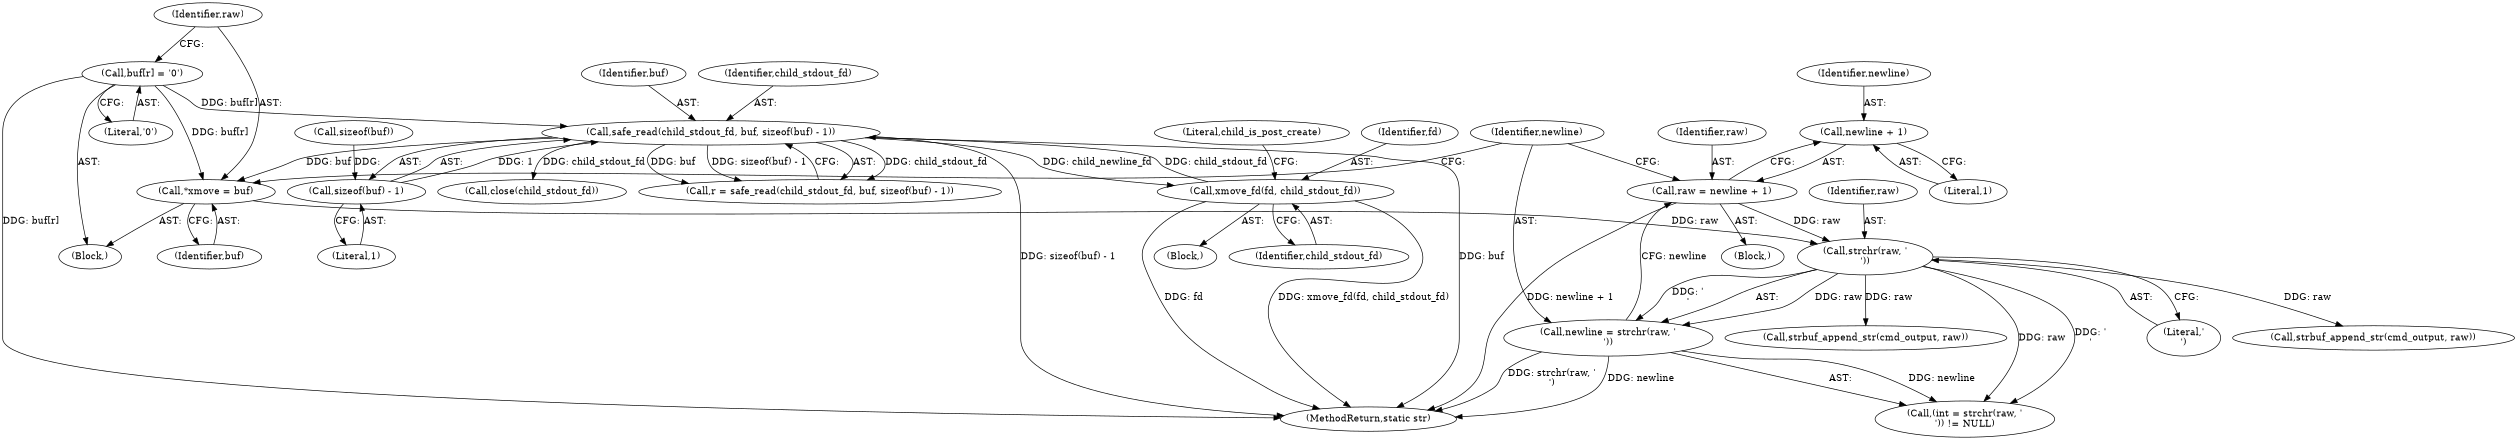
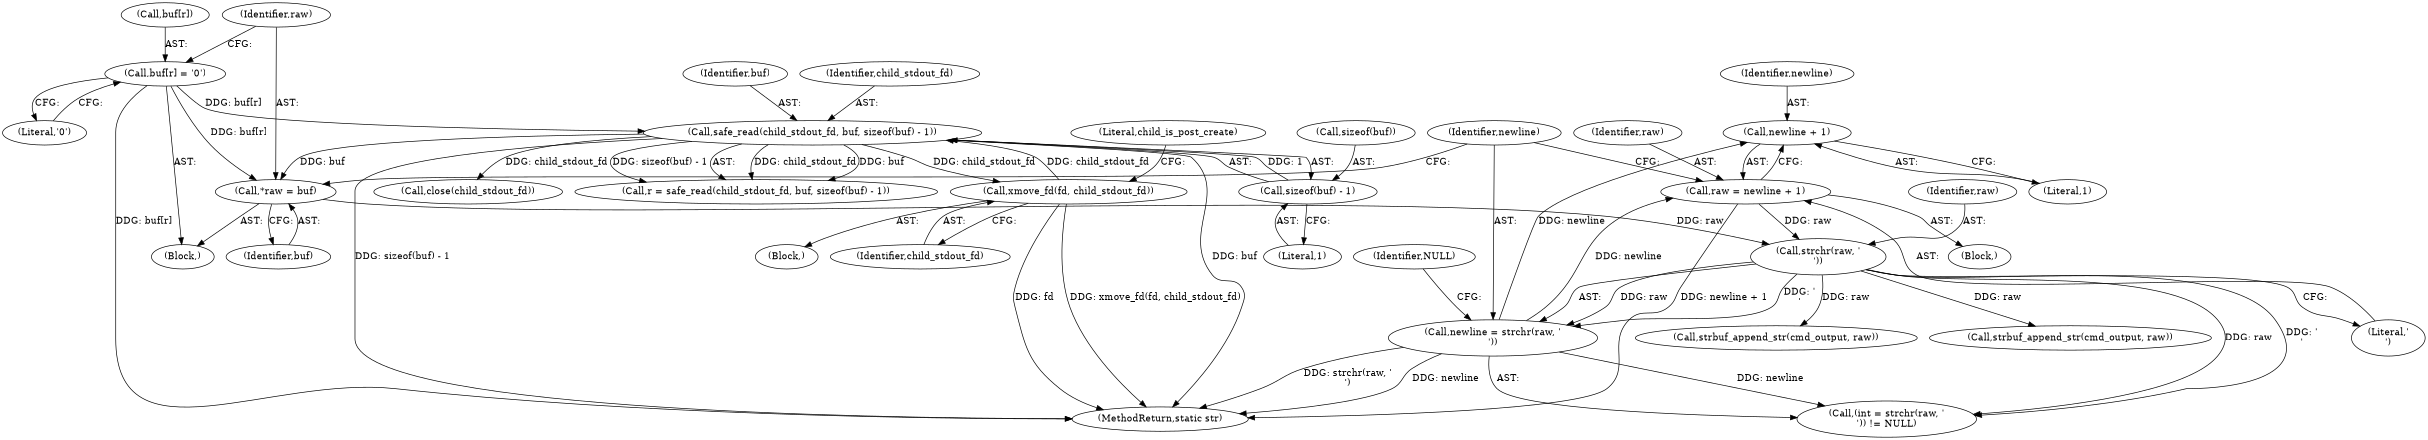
none -> (165, 15)
(150, 103) -> (92, 103)
(1410, 133) -> none
(810, 160) -> none
(369, 162) -> (1366, 162)
(1098, 162) -> (984, 162)
none -> (1584, 191)
(206, 192) -> (276, 192)
none -> (1414, 257)
(1674, 257) -> (1629, 257)
(2056, 272) -> (2145, 283)
